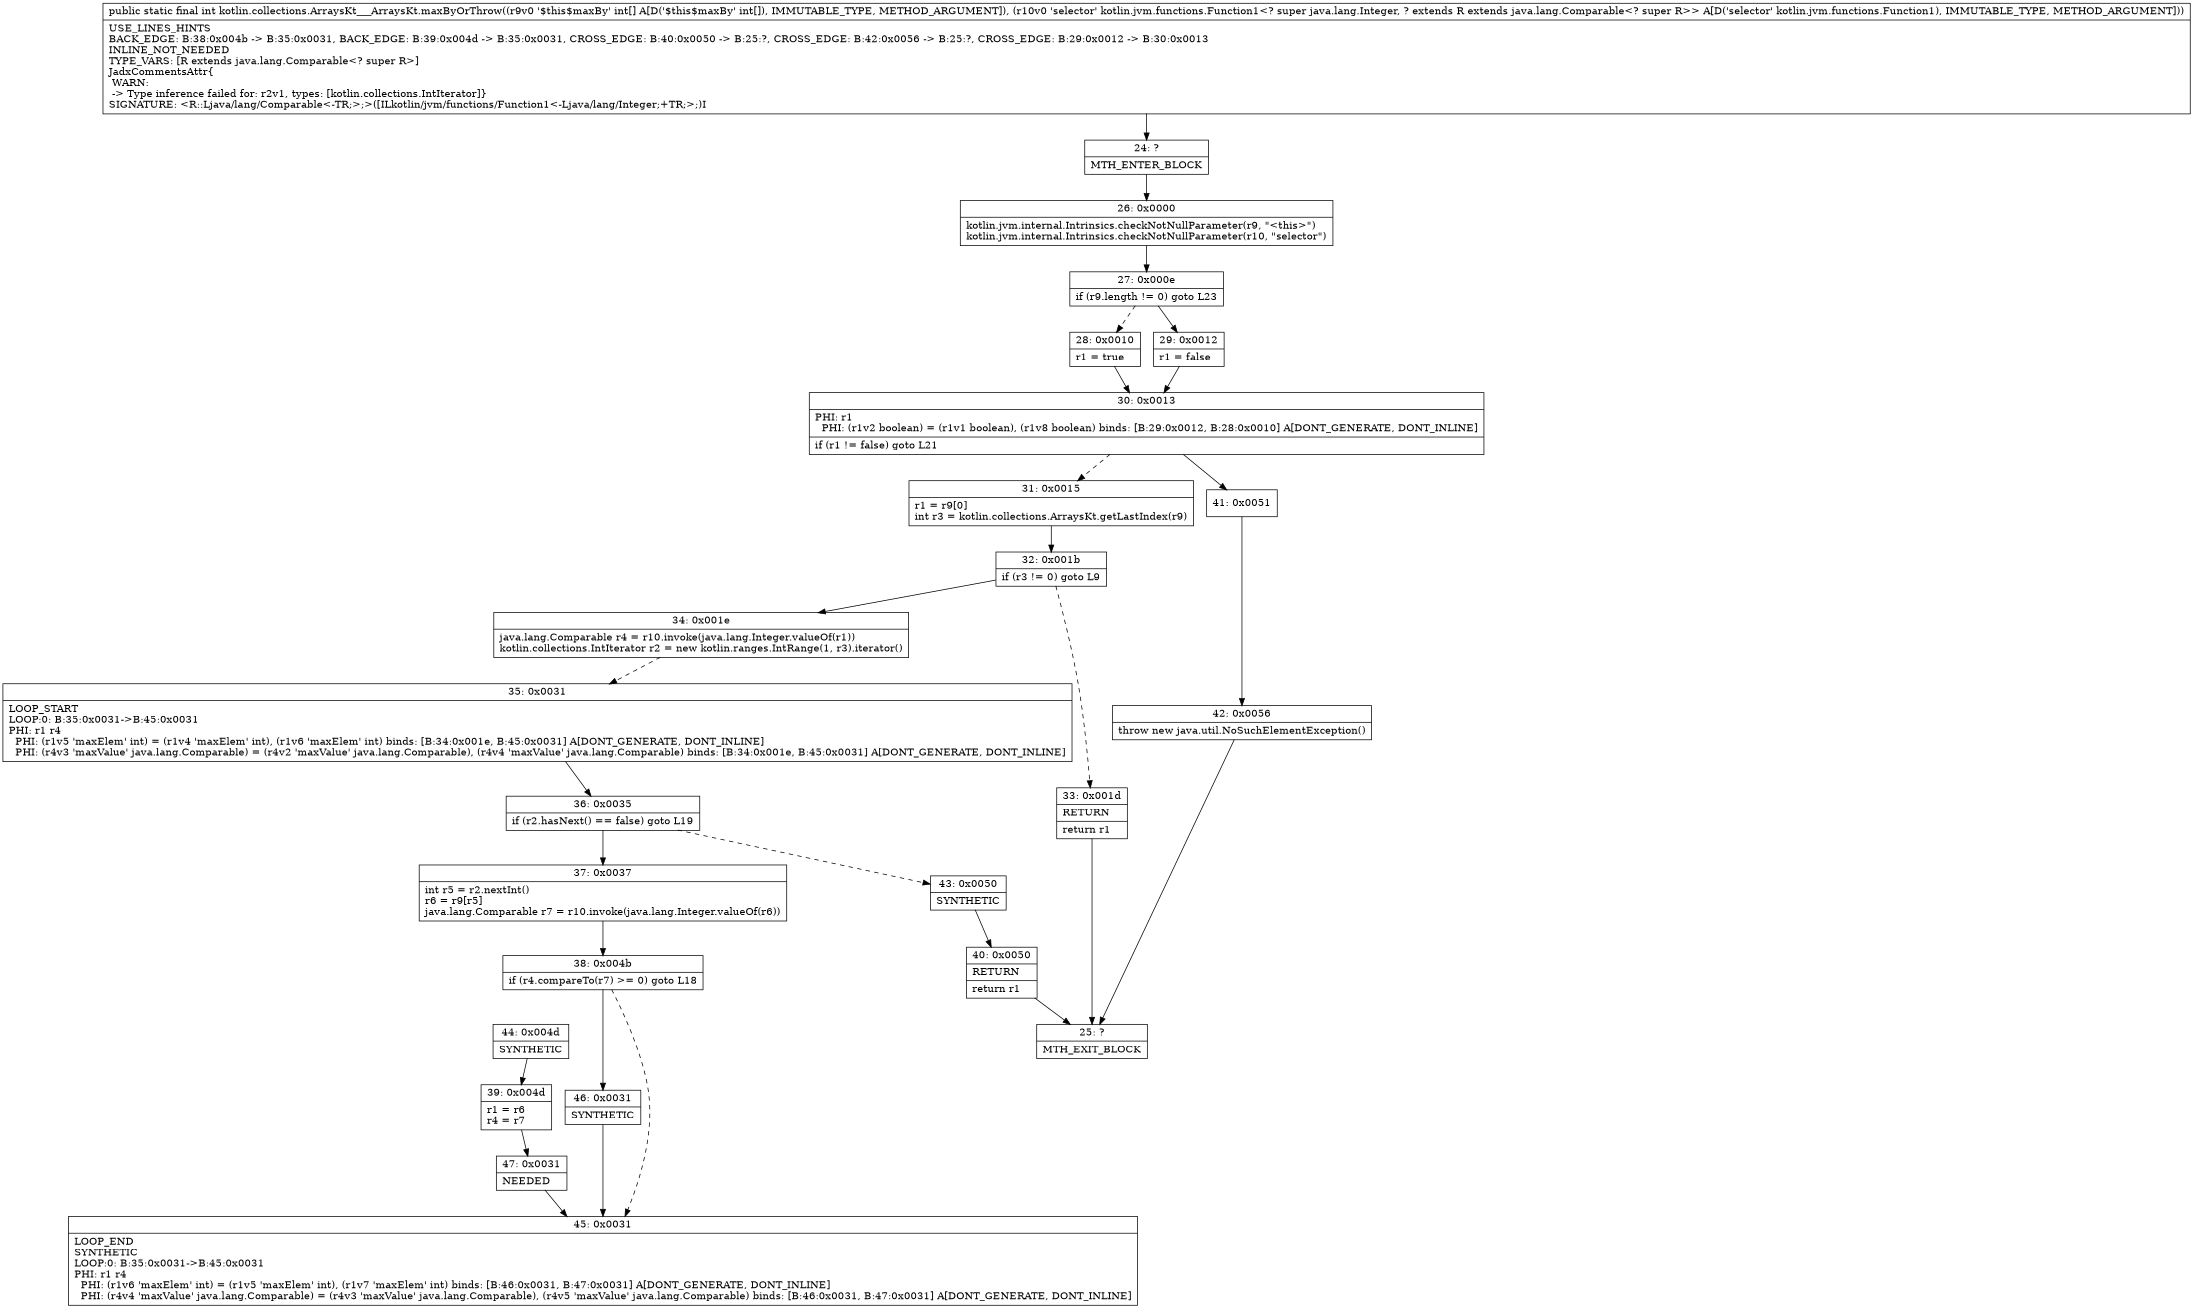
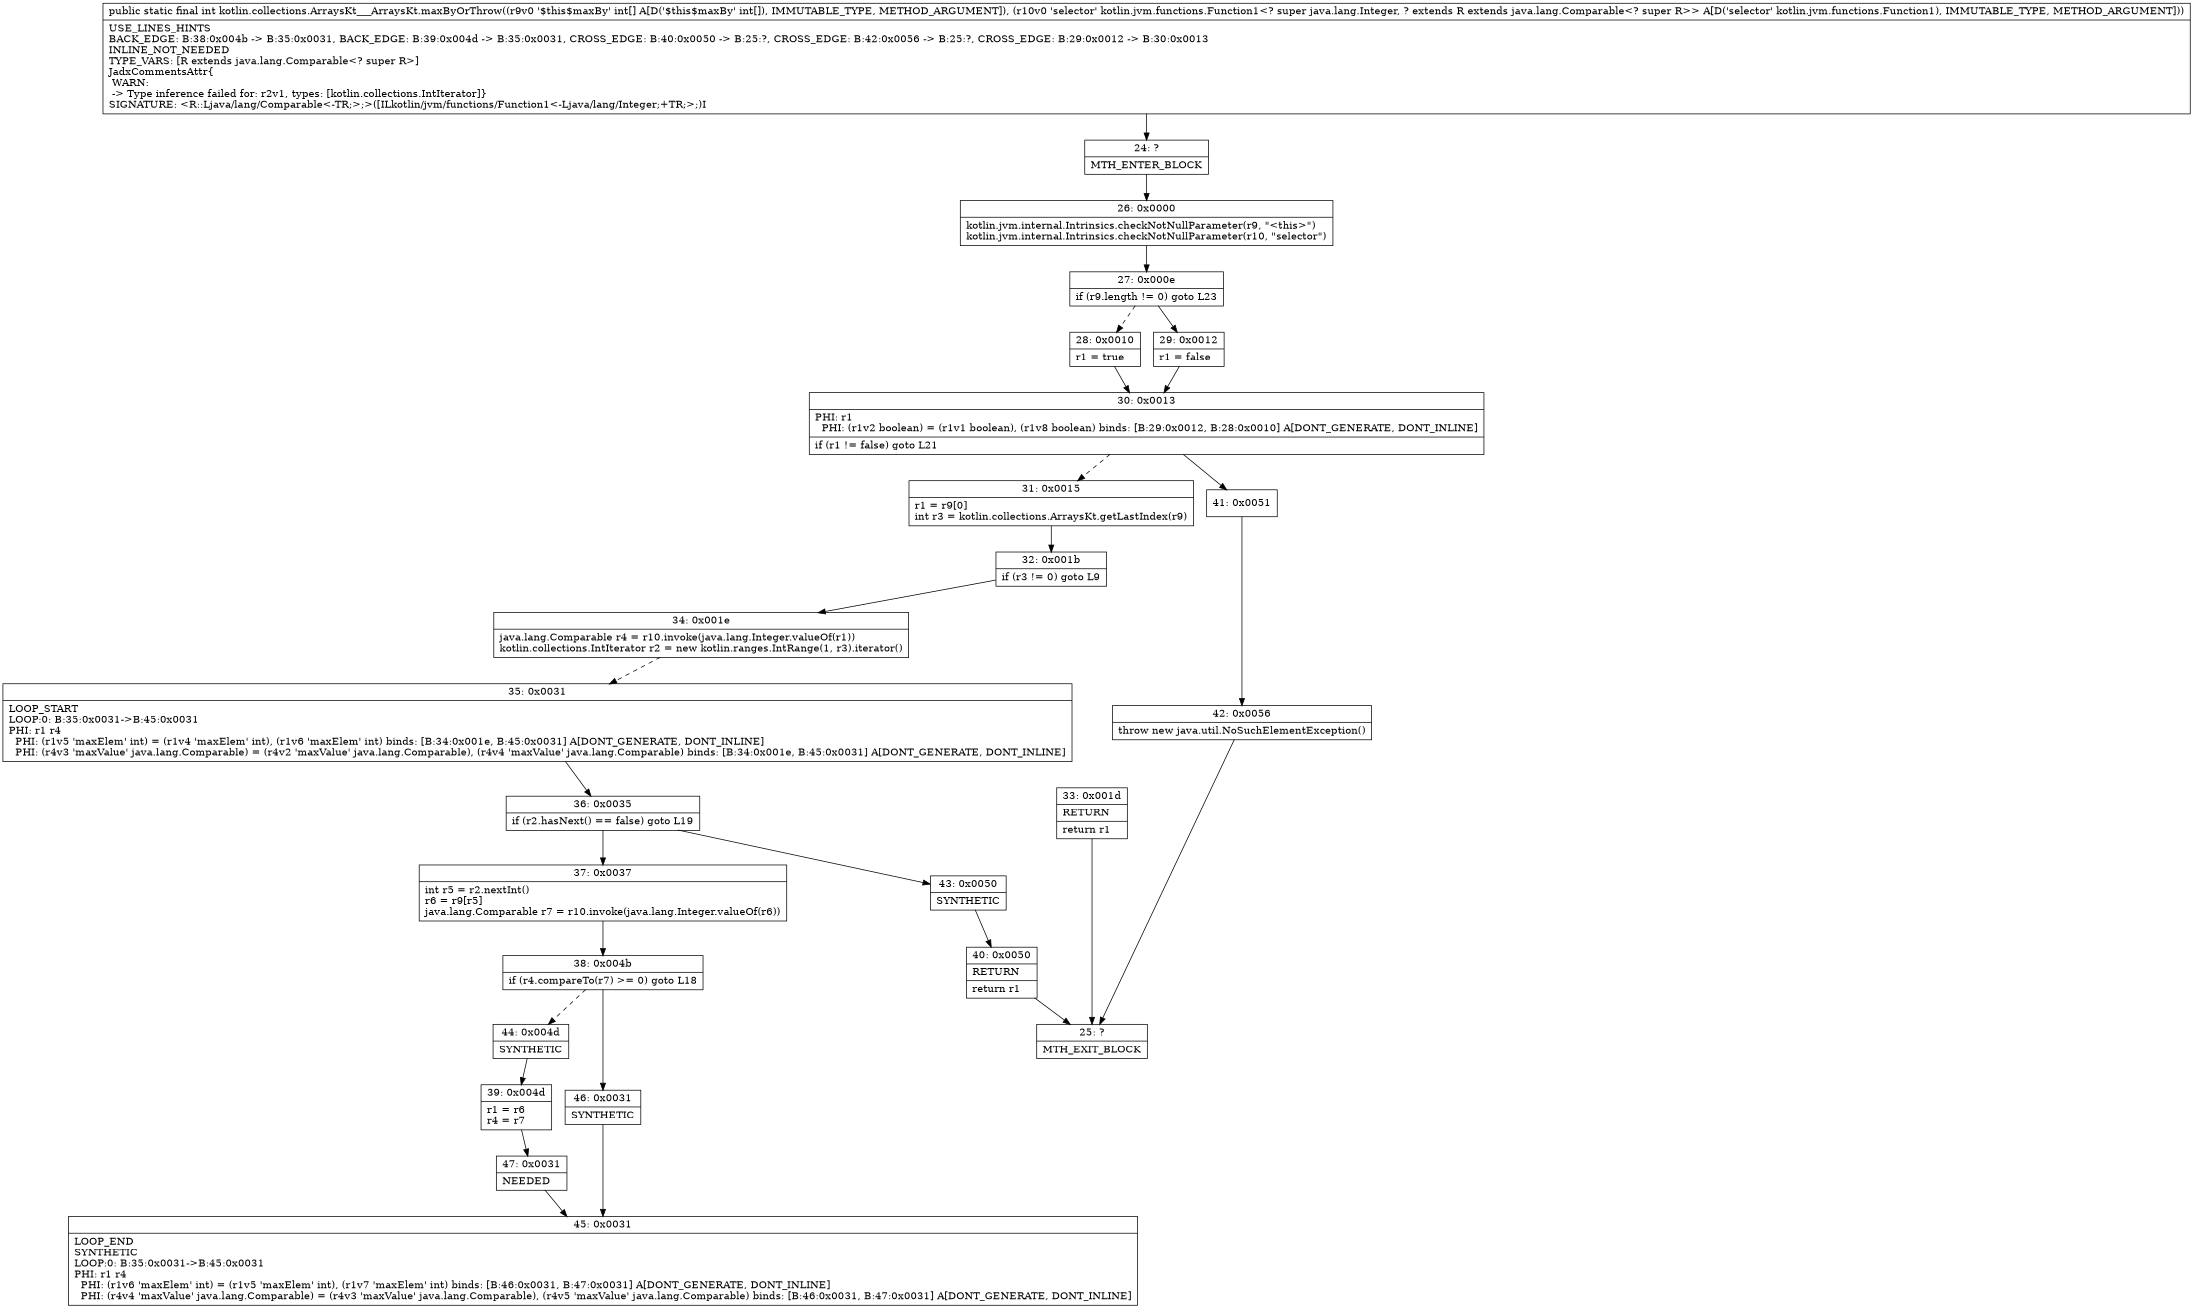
(1078, 682) -> none
(800, 856) -> (800, 856)
(649, 1098) -> (570, 1004)
